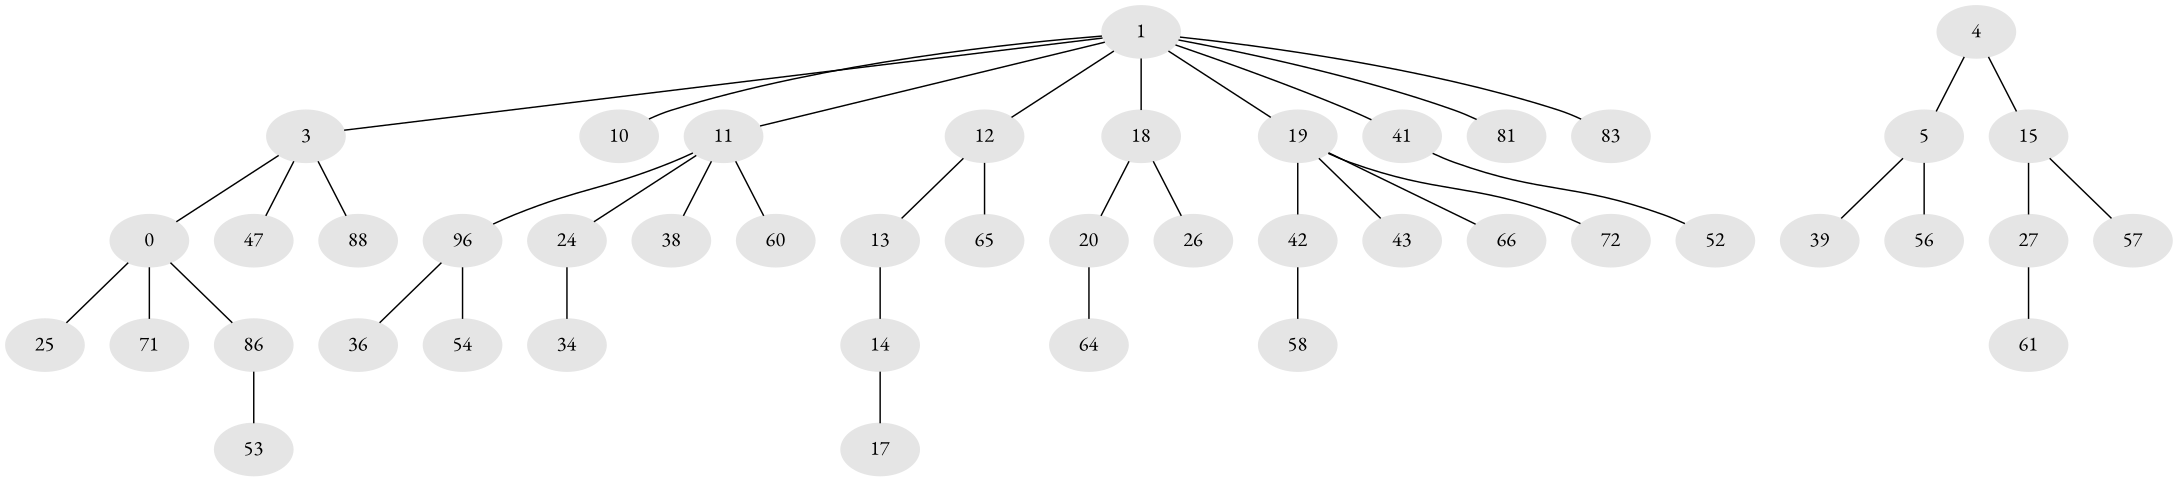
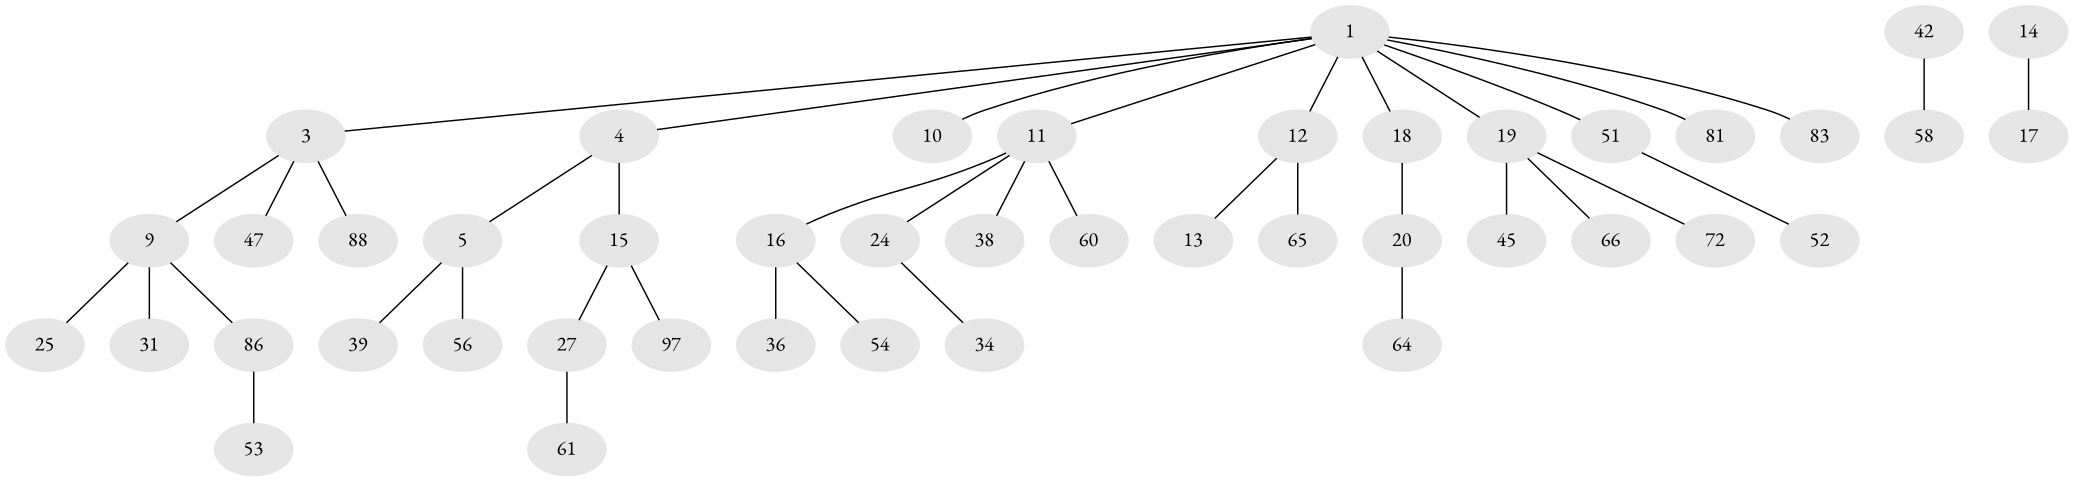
none -> (984, 84)
(1402, 136) -> (1611, 136)
(1298, 189) -> none
(149, 241) -> (149, 241)
(463, 241) -> (776, 241)
(1193, 241) -> none
(1402, 241) -> (1507, 241)
(2133, 241) -> (671, 345)
(880, 293) -> none
(149, 345) -> (149, 345)
